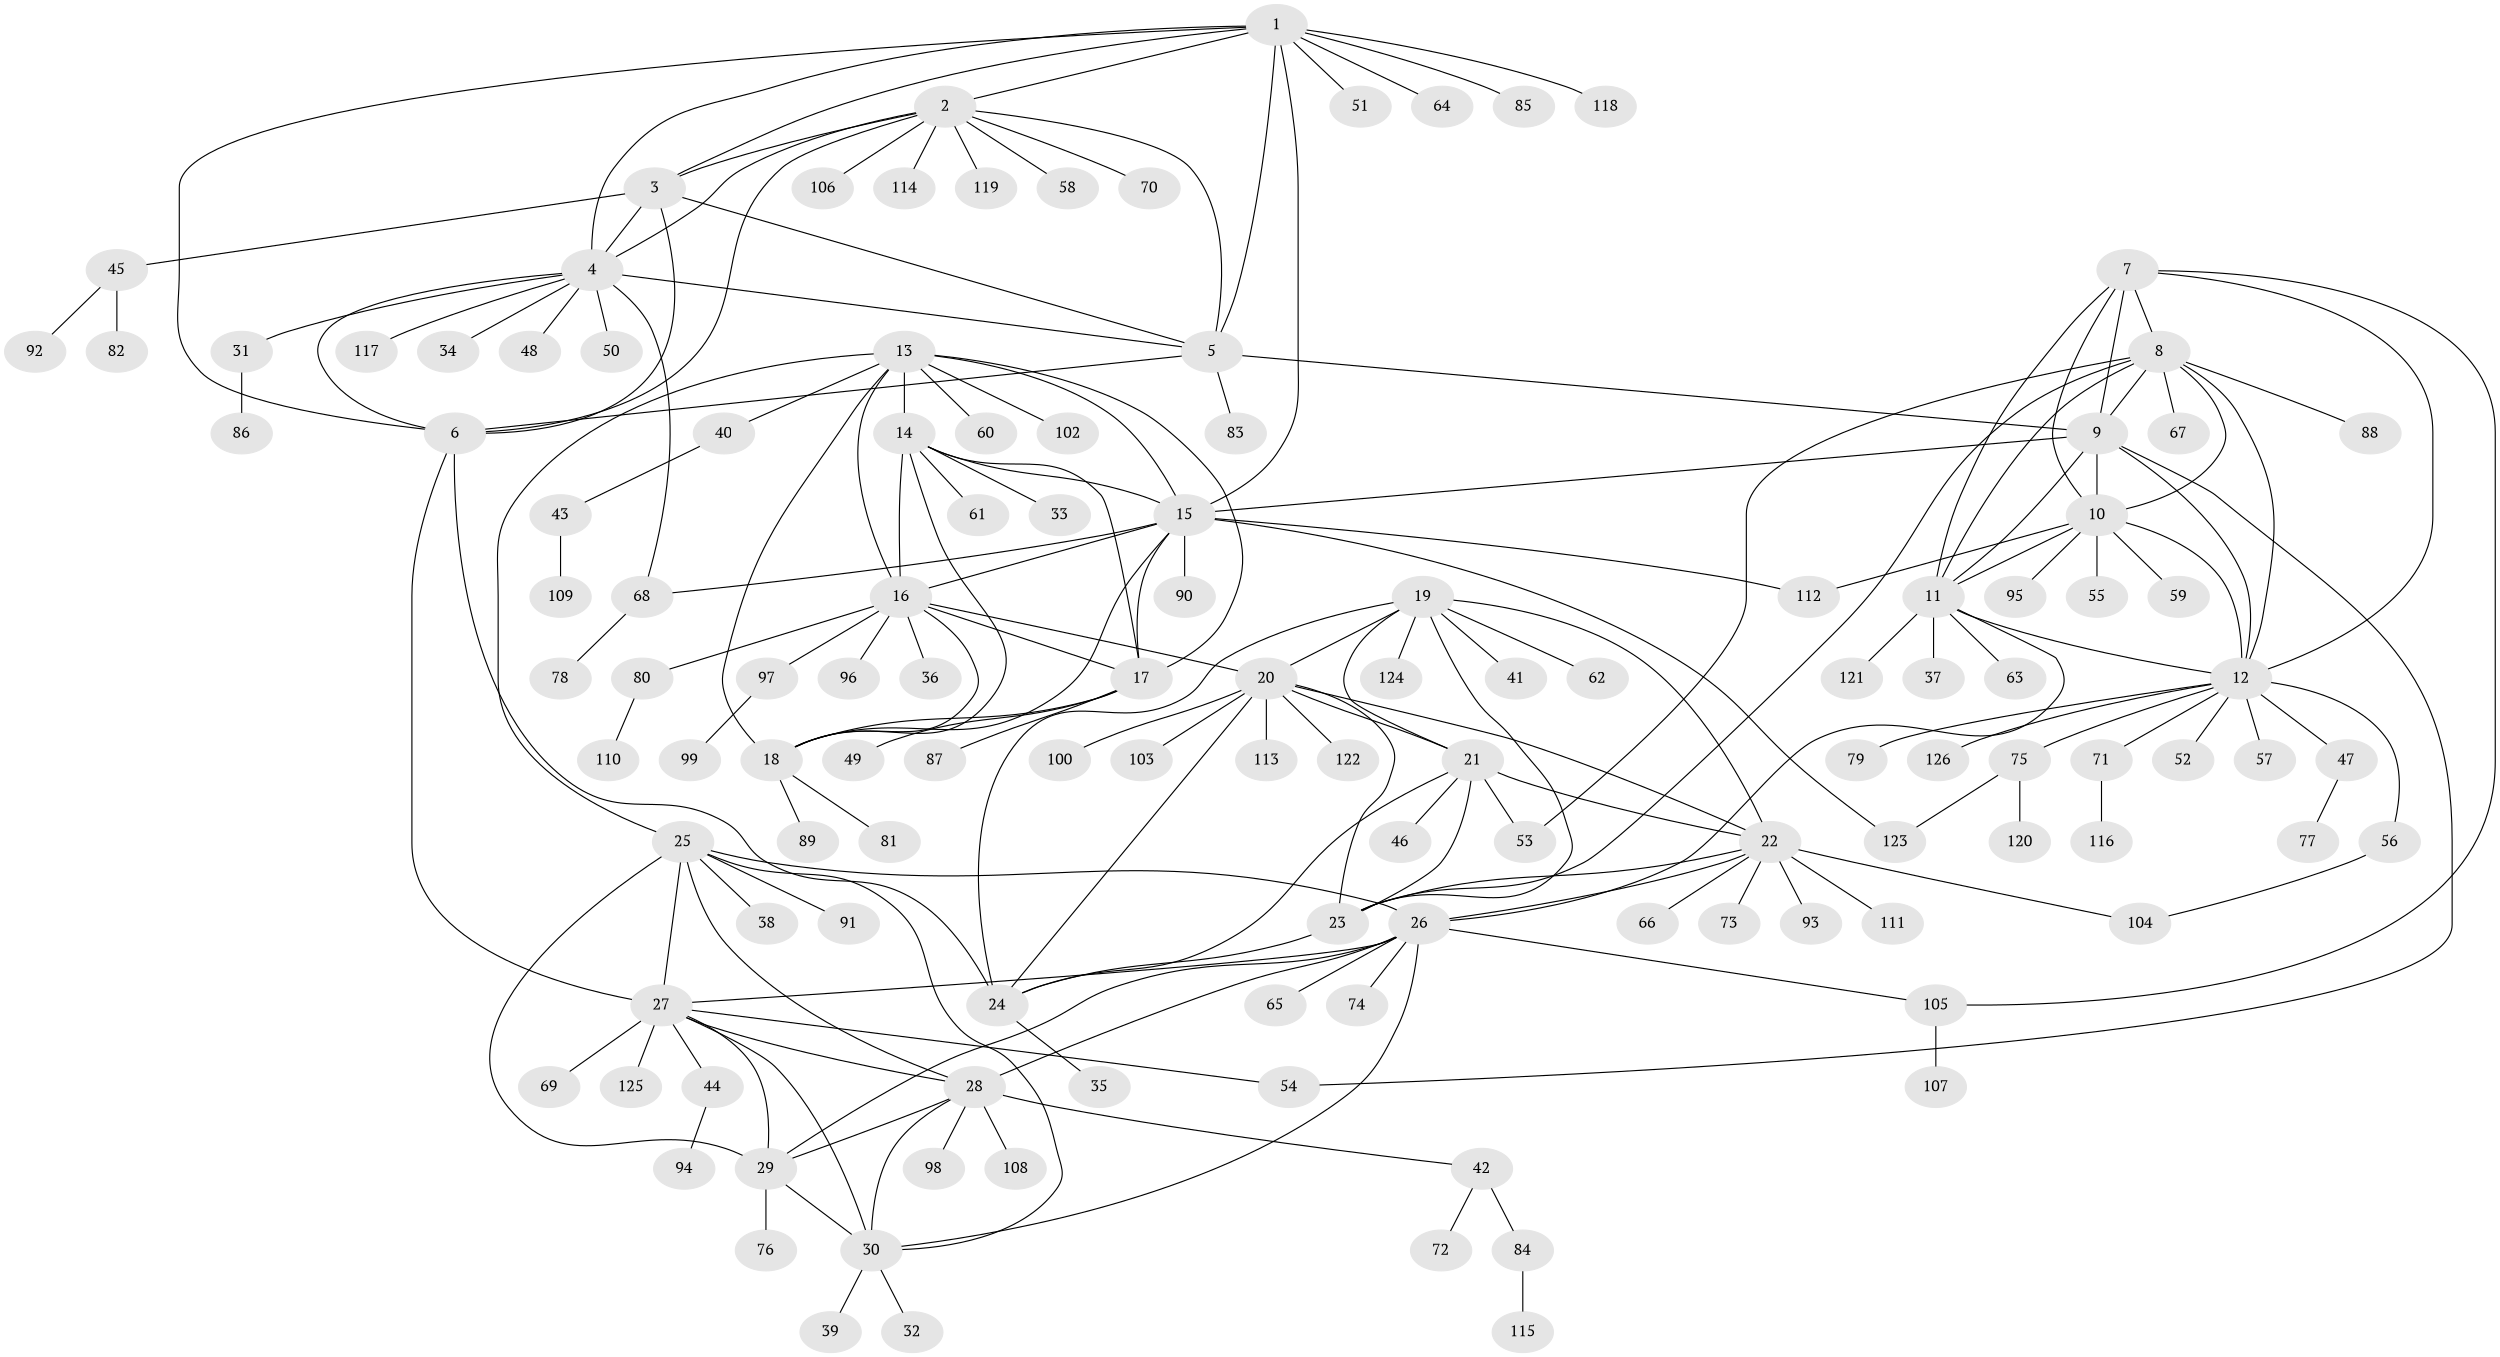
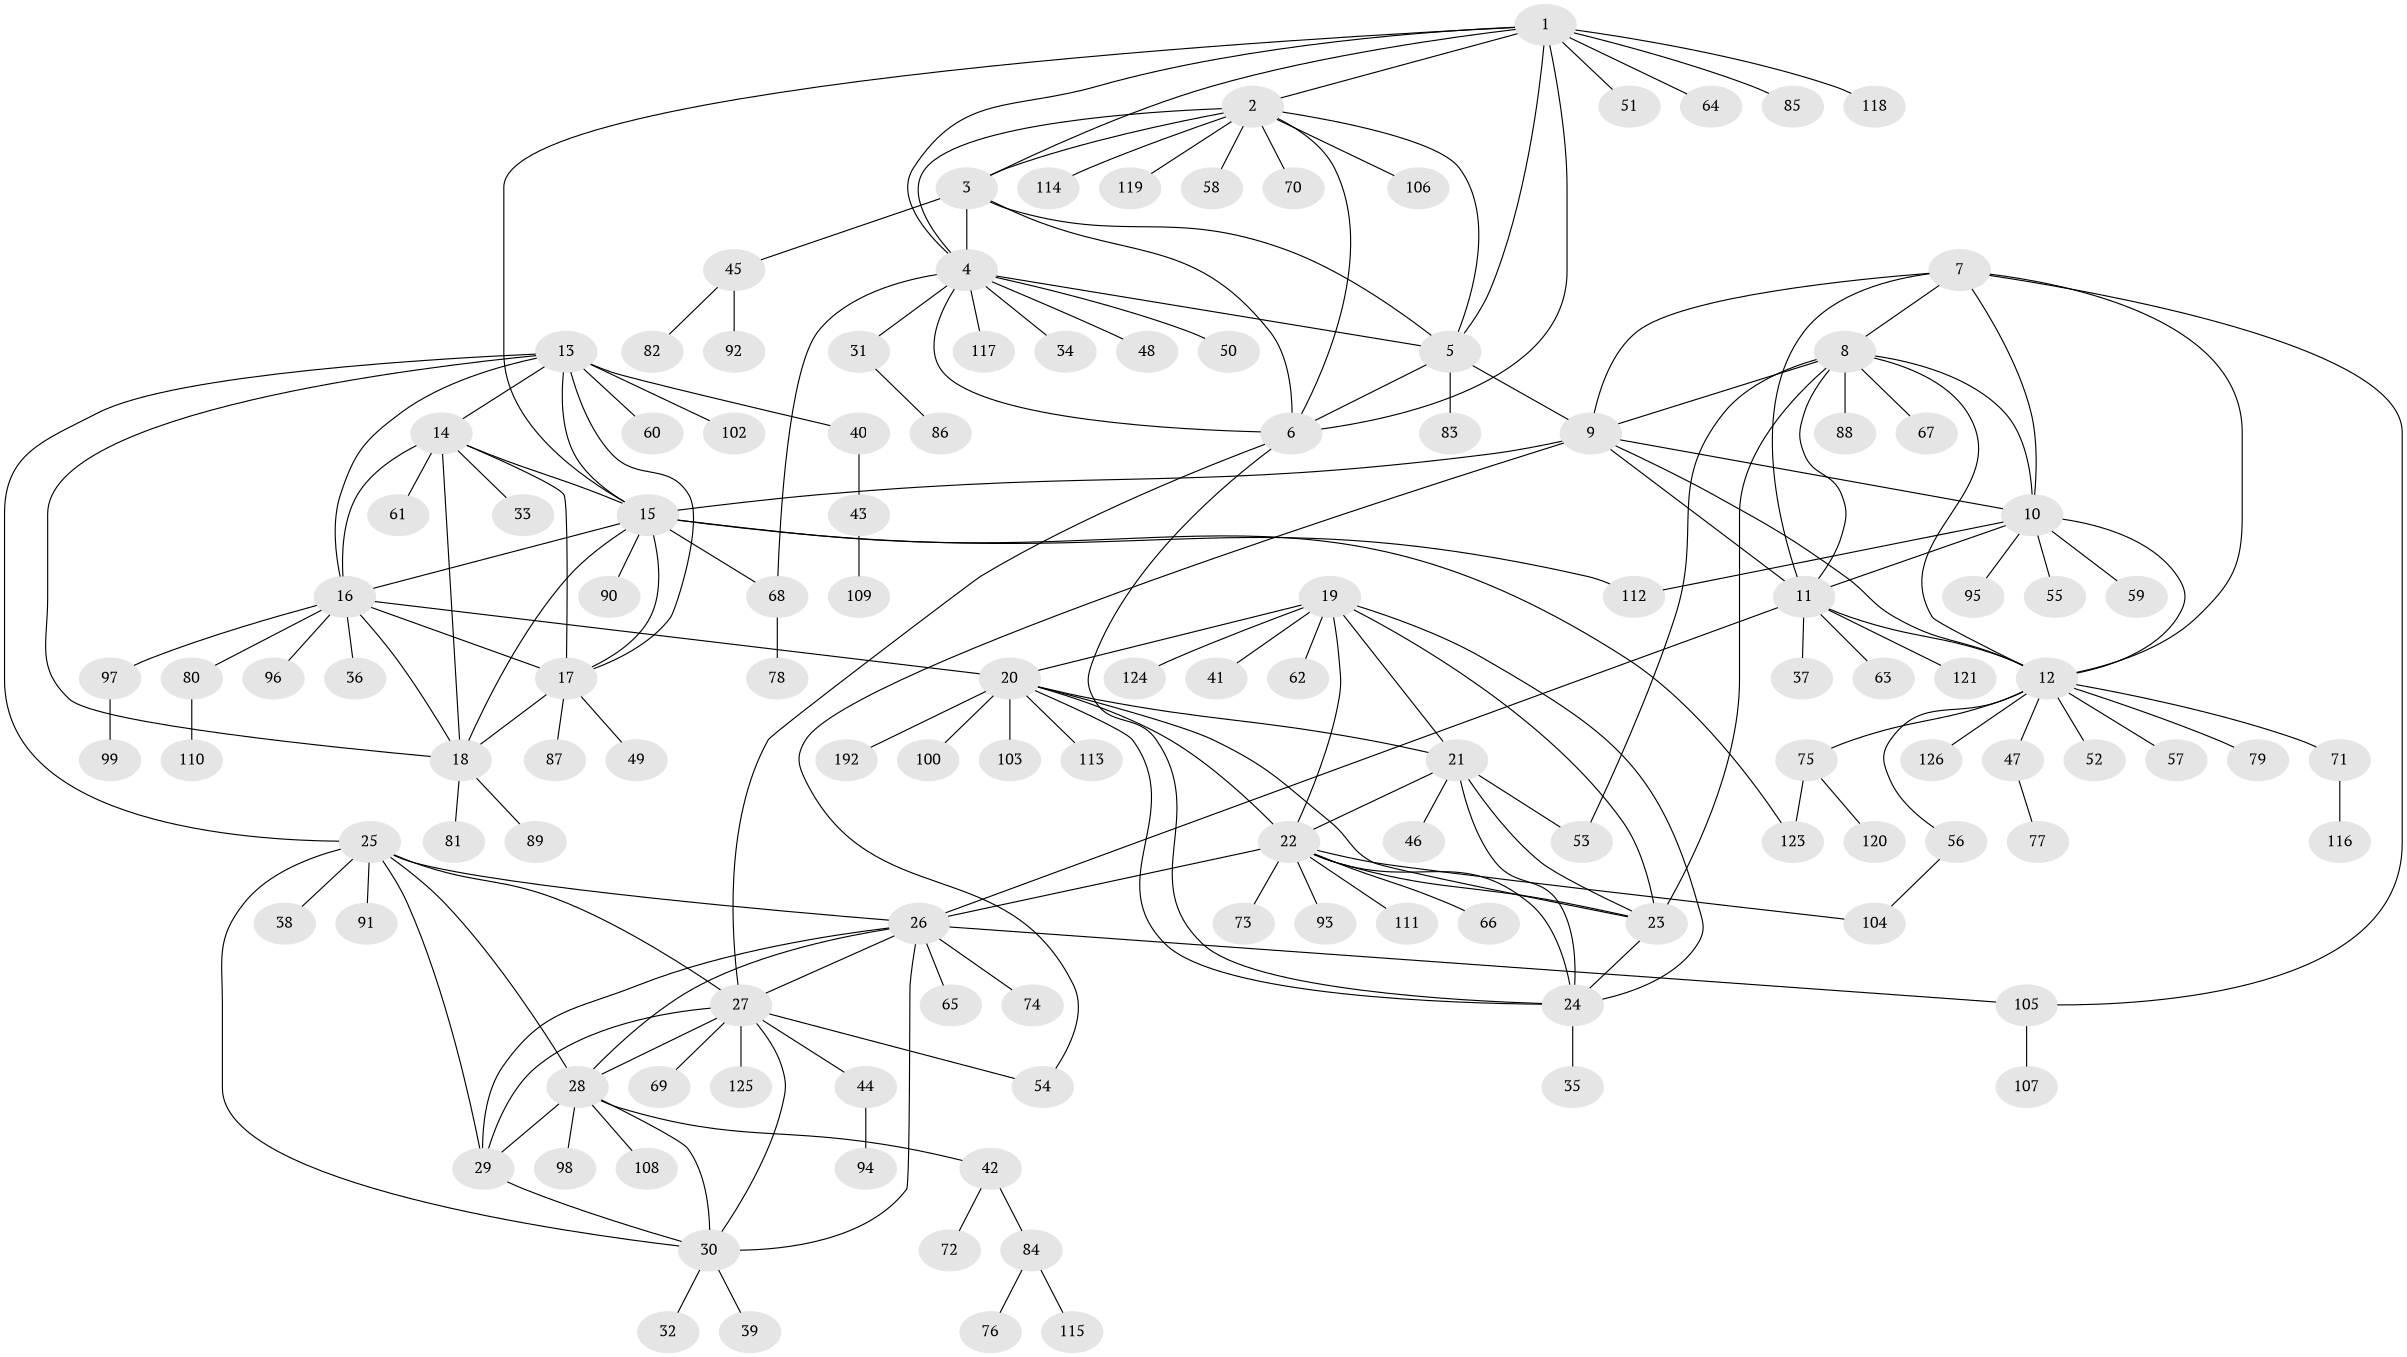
(1348, 760) -> (847, 760)
none -> (1533, 907)
(766, 1210) -> (1011, 1291)
